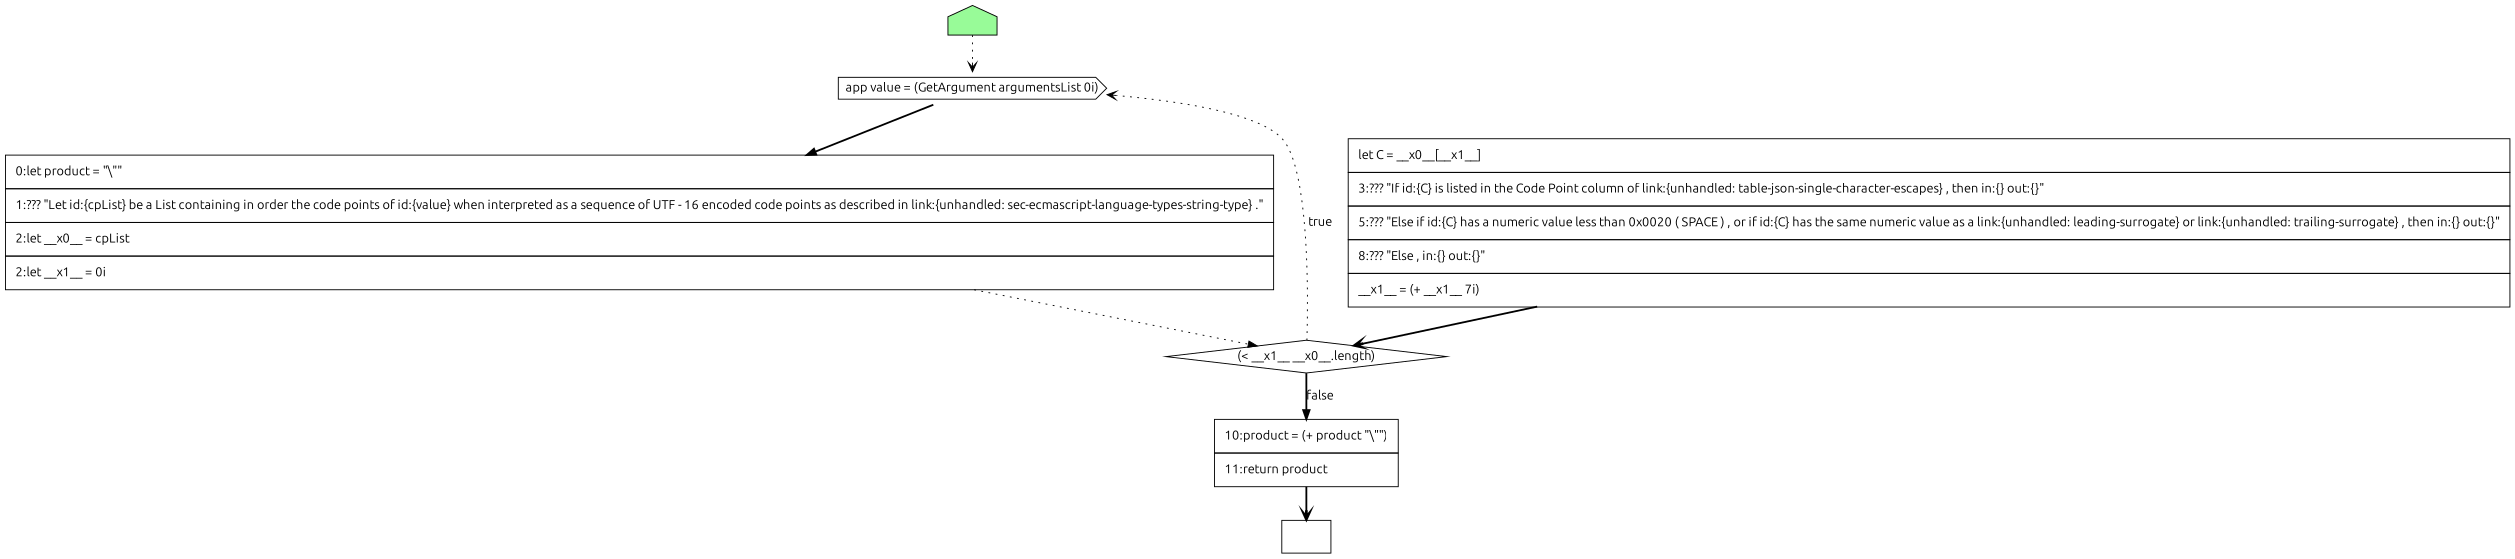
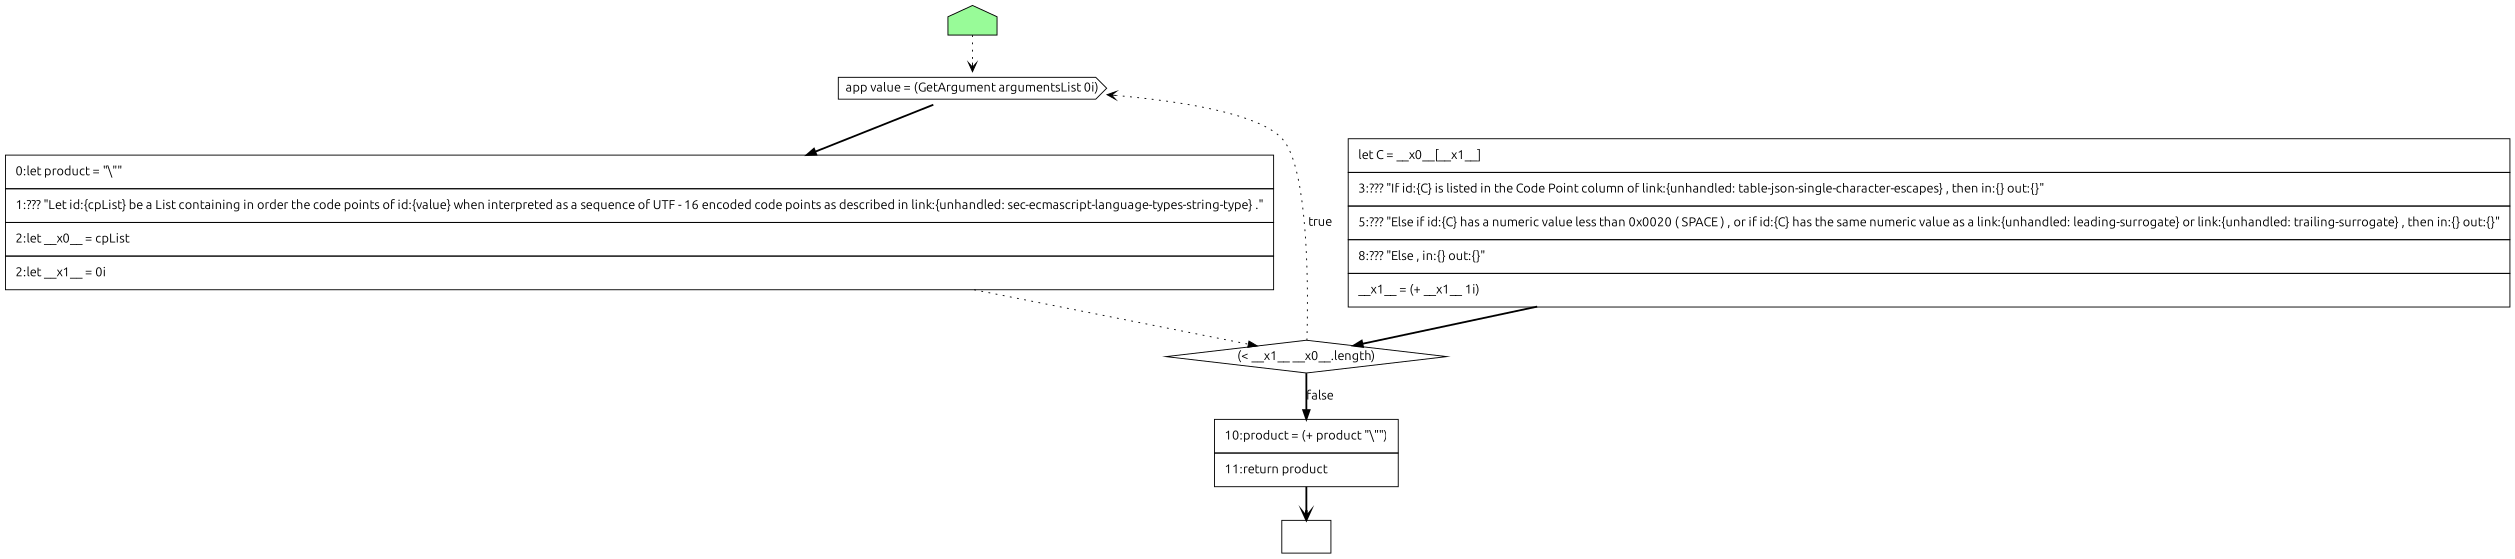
(1419, 290) -> (1419, 290)
(1450, 325) -> (1450, 325)
